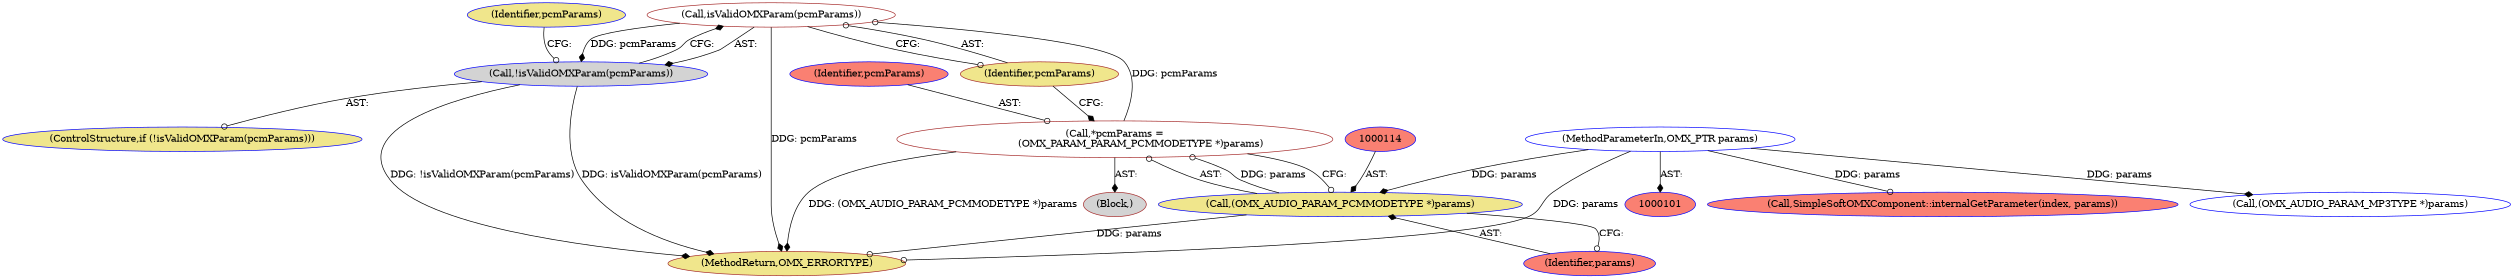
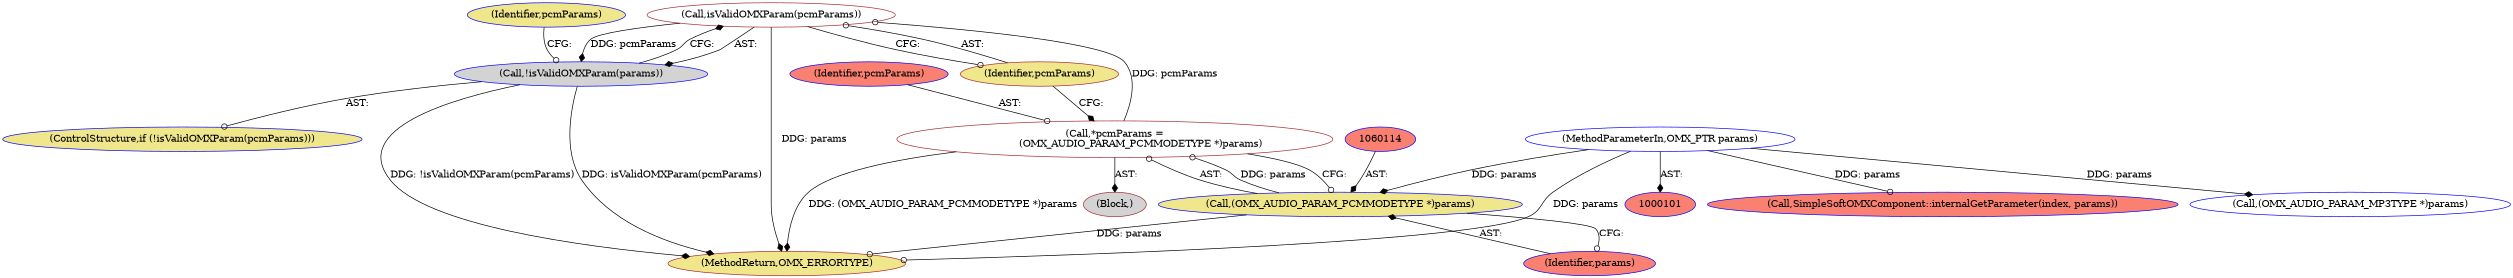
(581, 74) -> (581, 74)
(814, 139) -> (814, 139)
(1115, 139) -> (1115, 139)
(1380, 139) -> (1380, 139)
